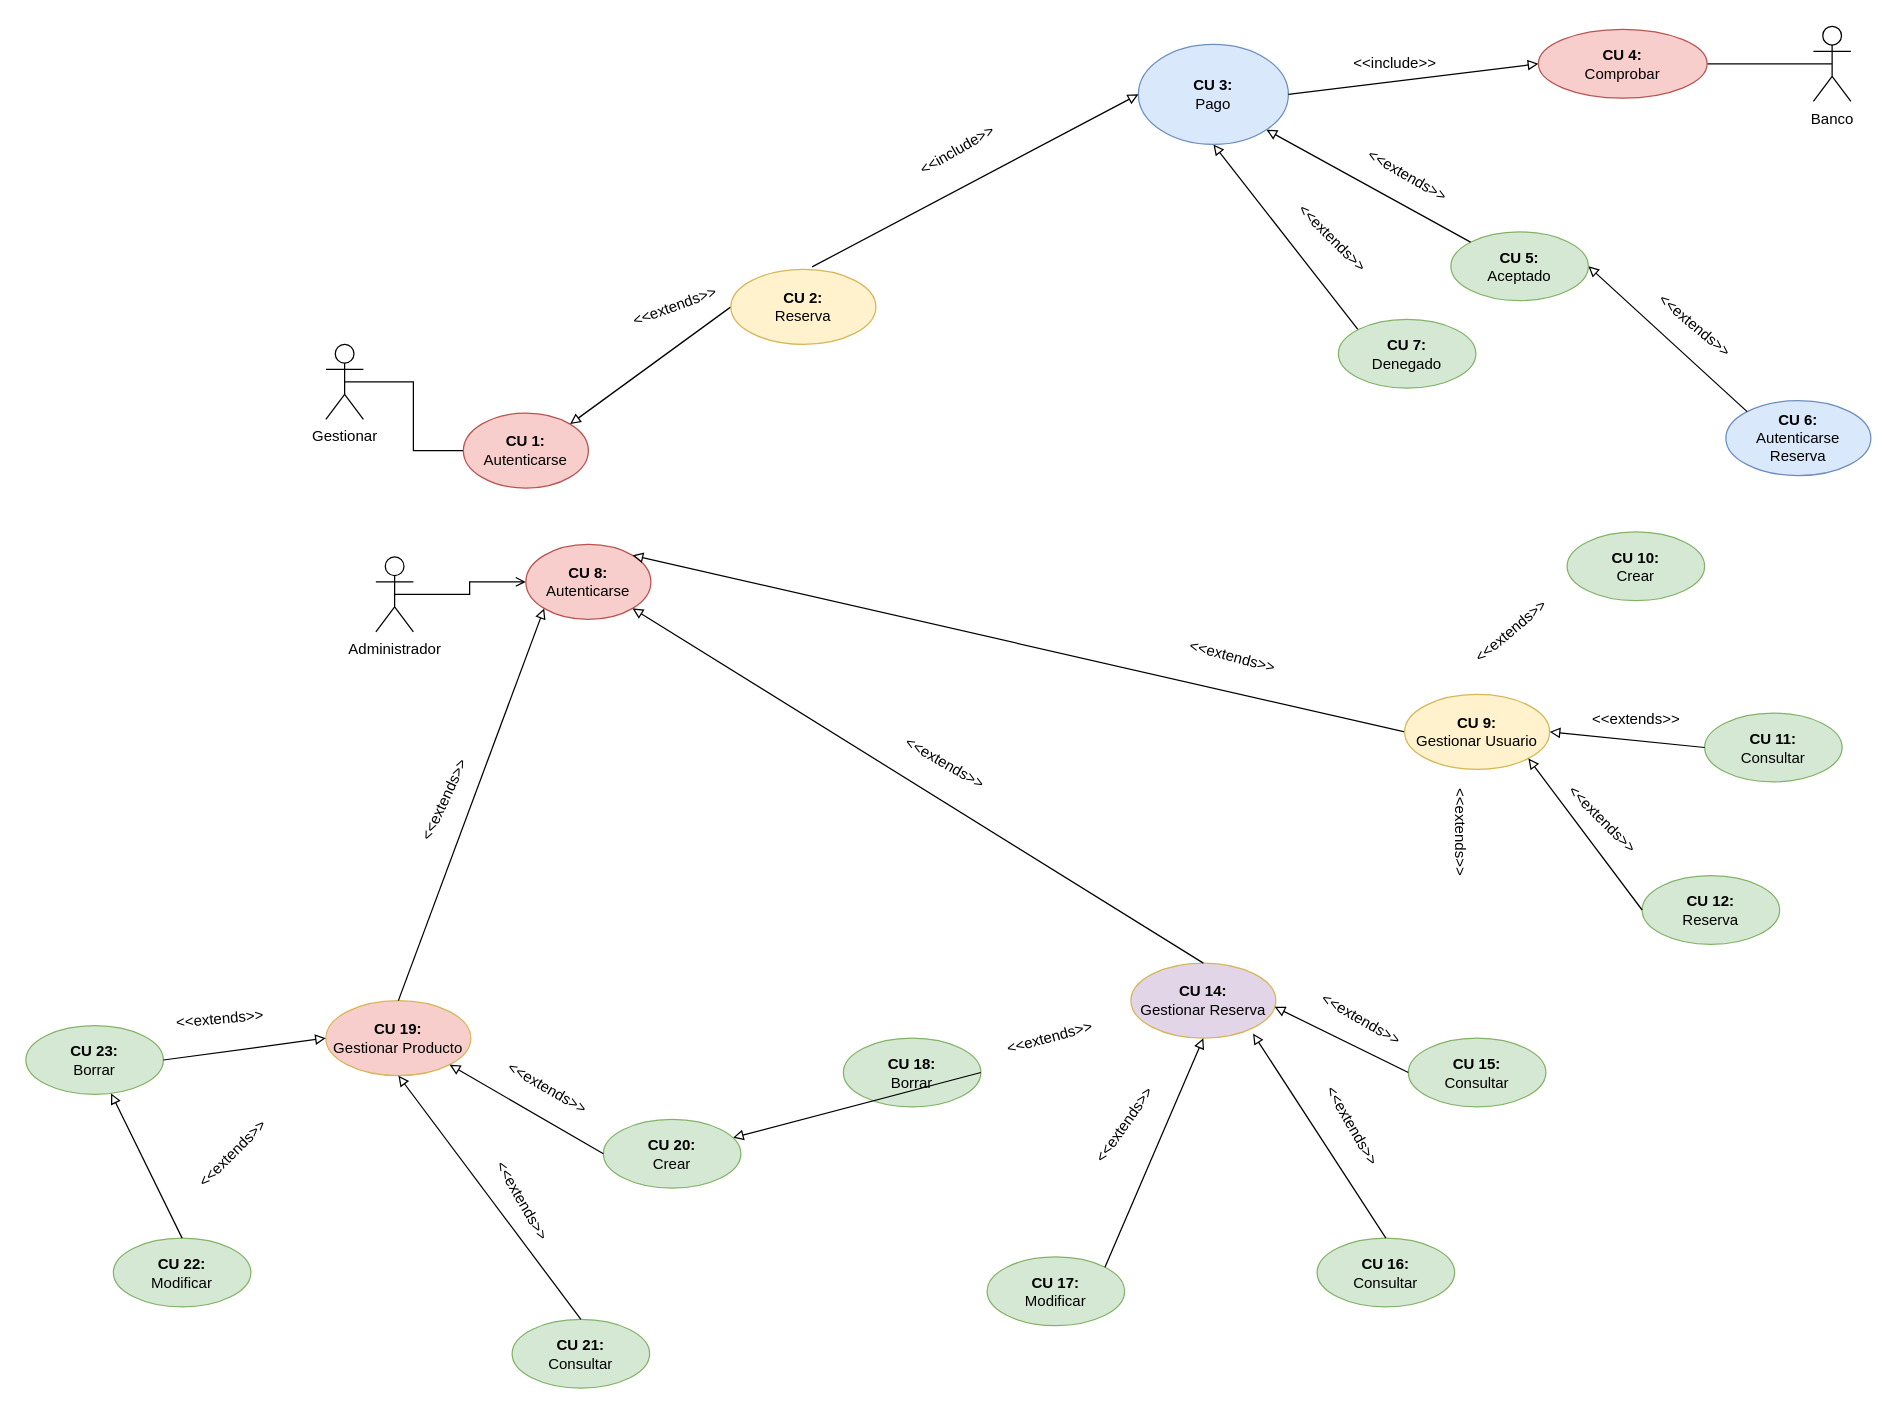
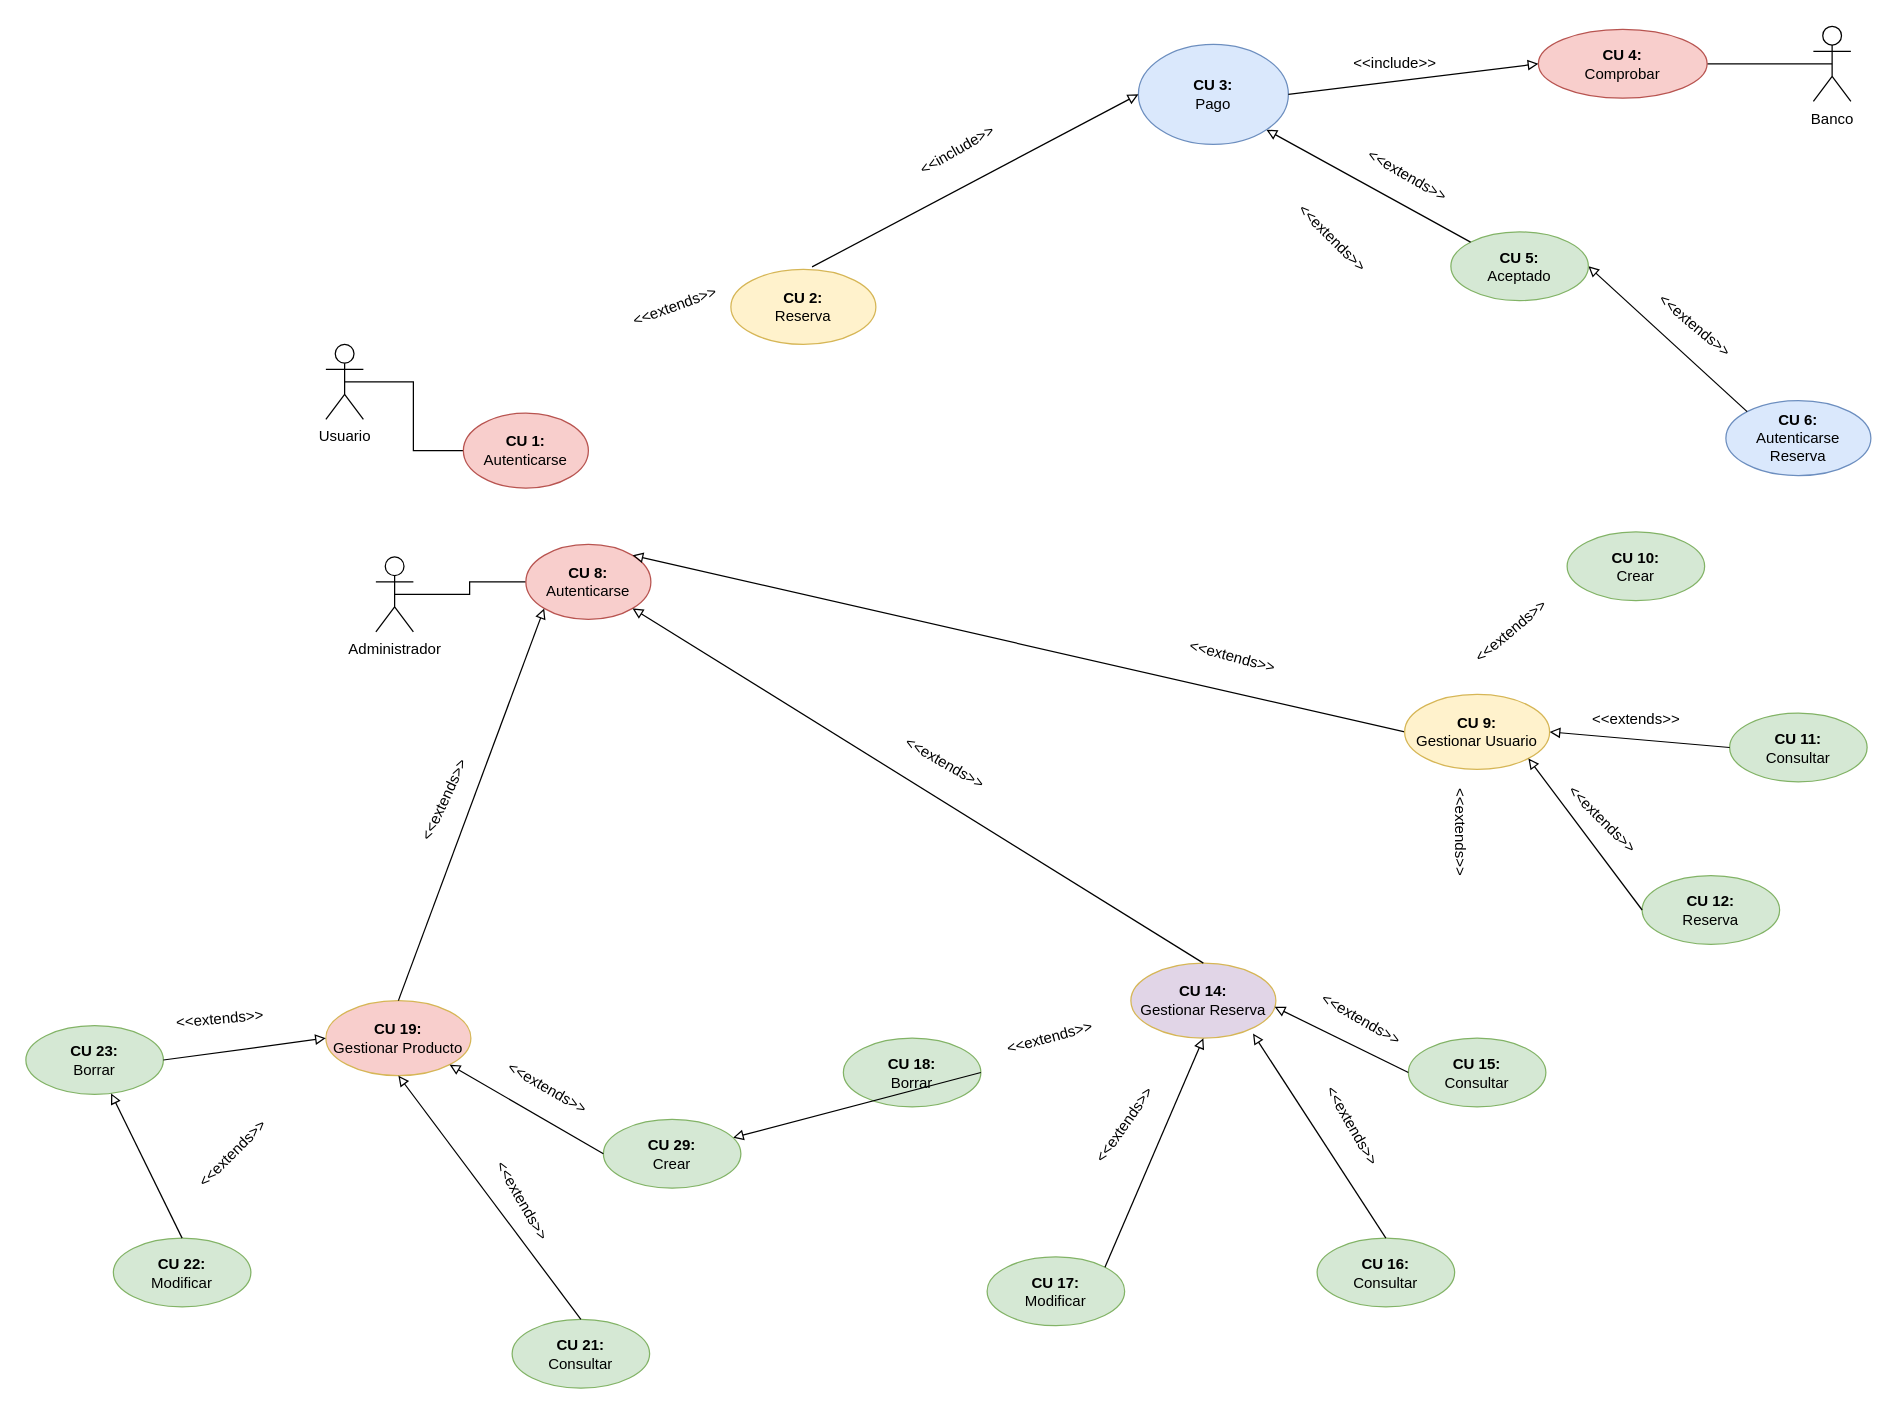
(1289, 241) -> none
(1407, 354) -> none
(654, 363) -> none
(345, 437) -> (345, 437)
(519, 582) -> (520, 582)
(1773, 748) -> (1798, 748)
(672, 1154) -> (672, 1154)
